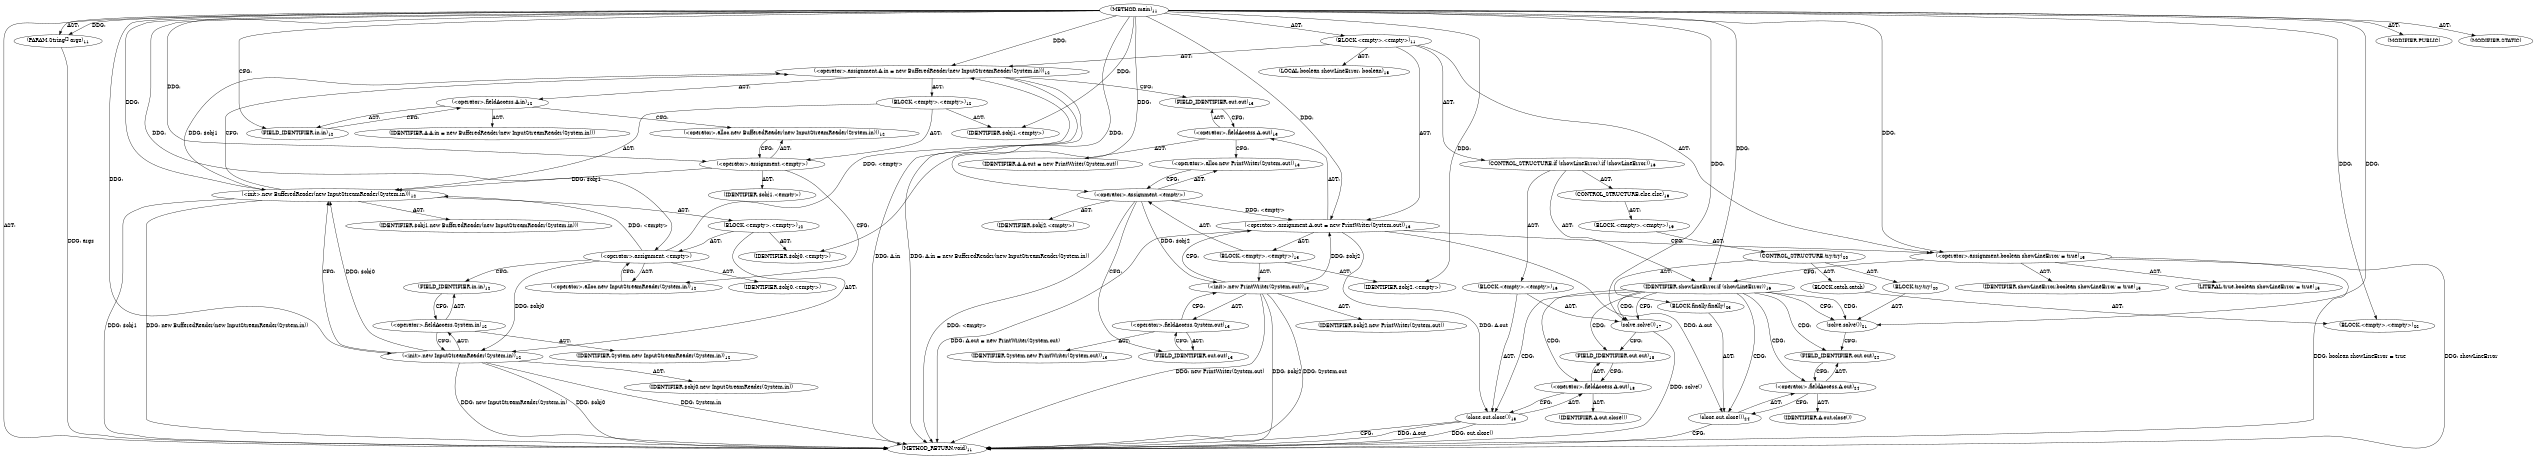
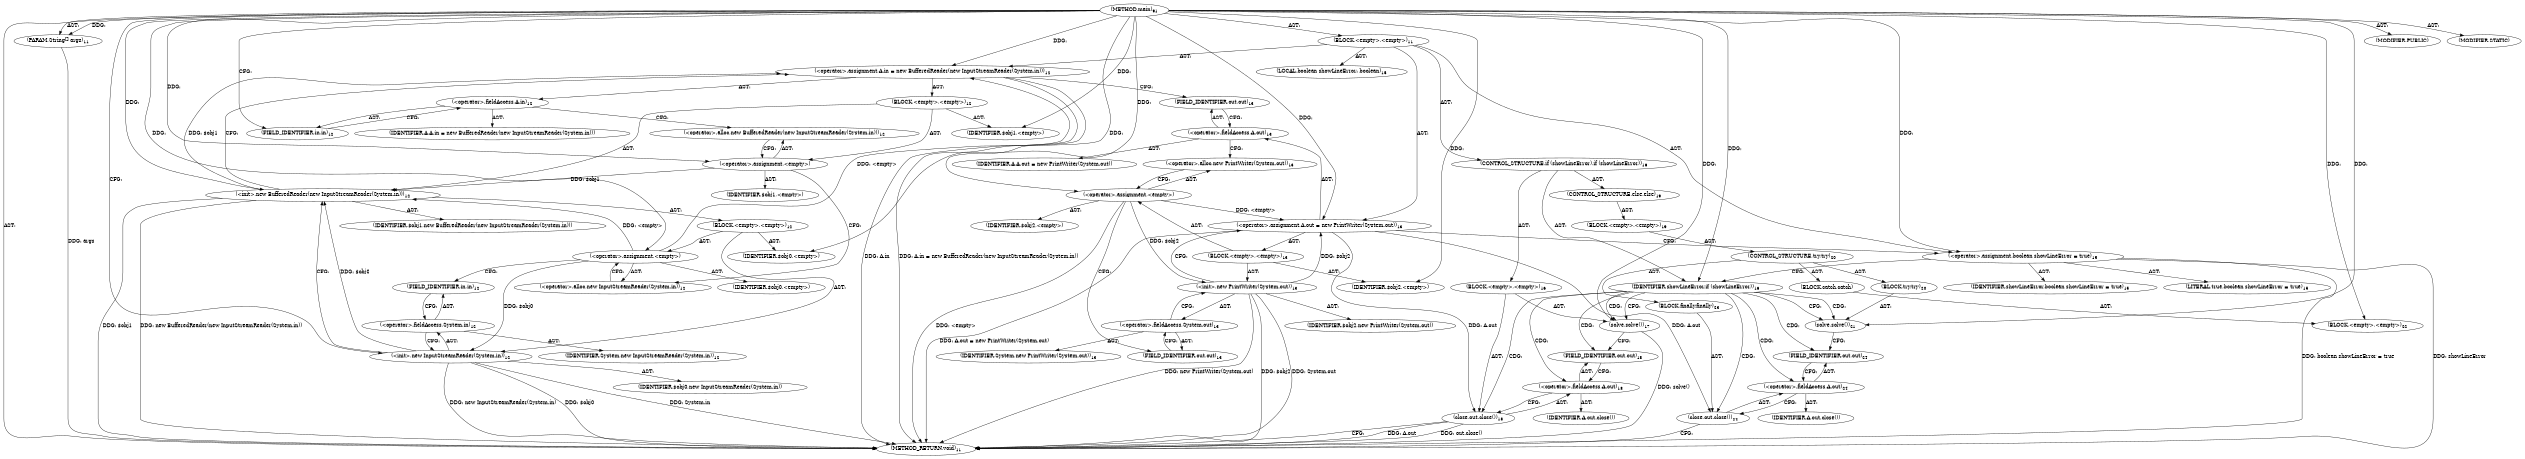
(1155, 10) -> (1155, 10)
(117, 180) -> (117, 180)
